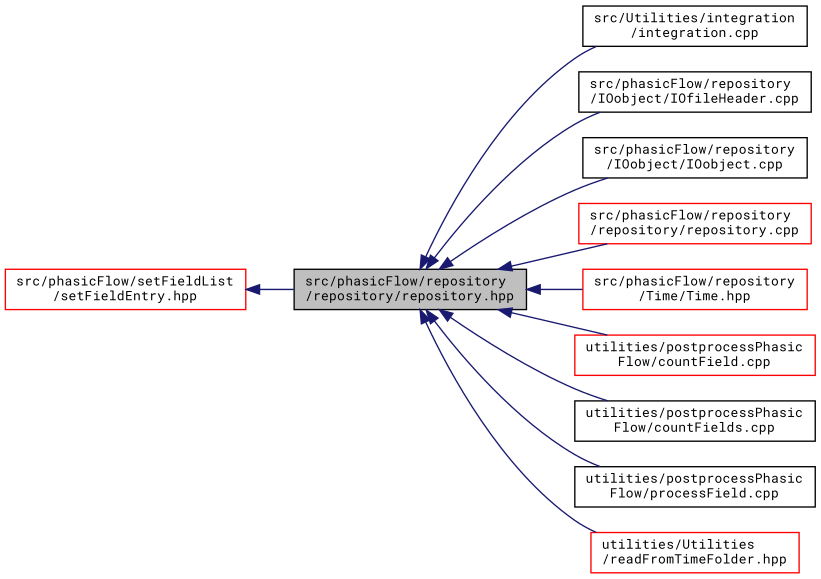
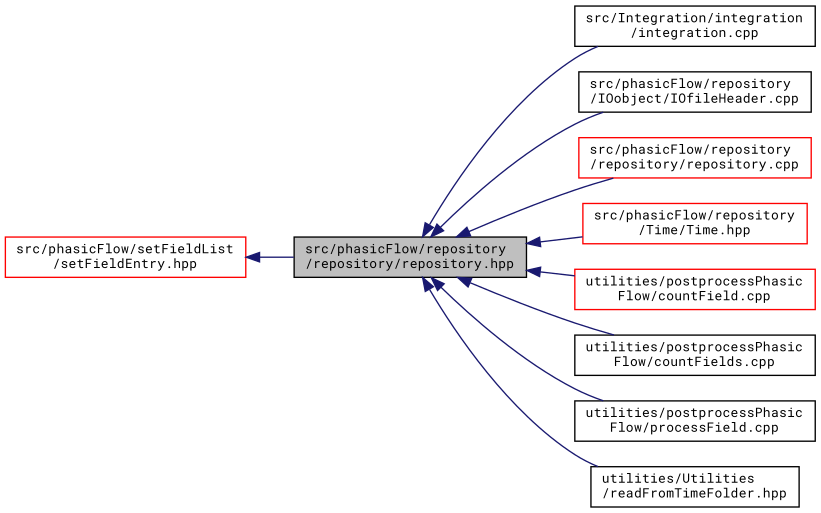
(695, 26) -> (695, 26)
(695, 158) -> none
(695, 553) -> (695, 487)
